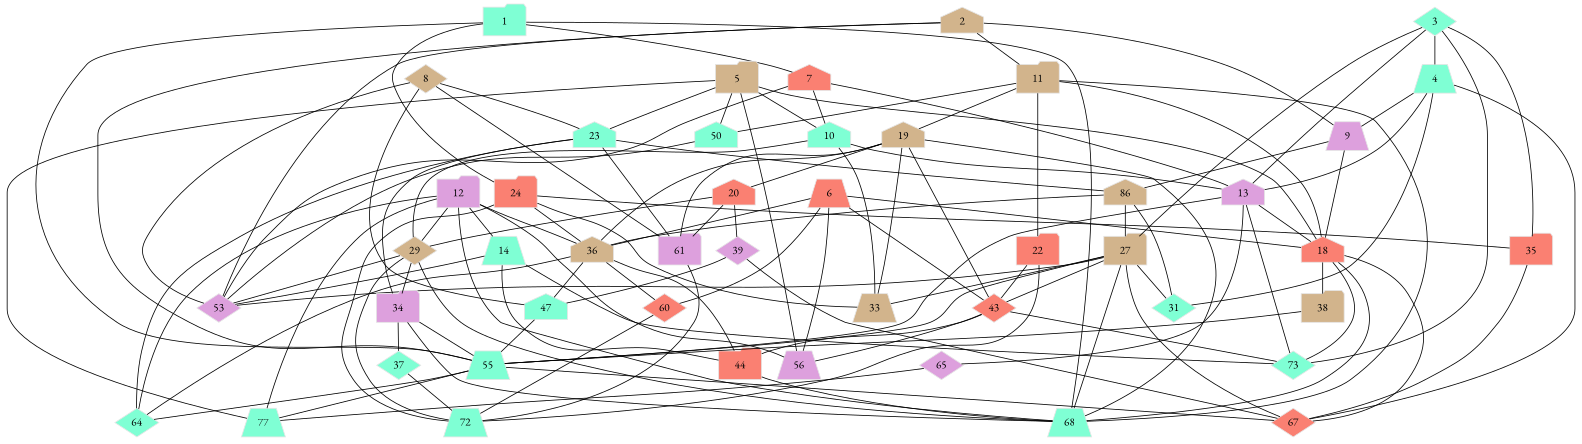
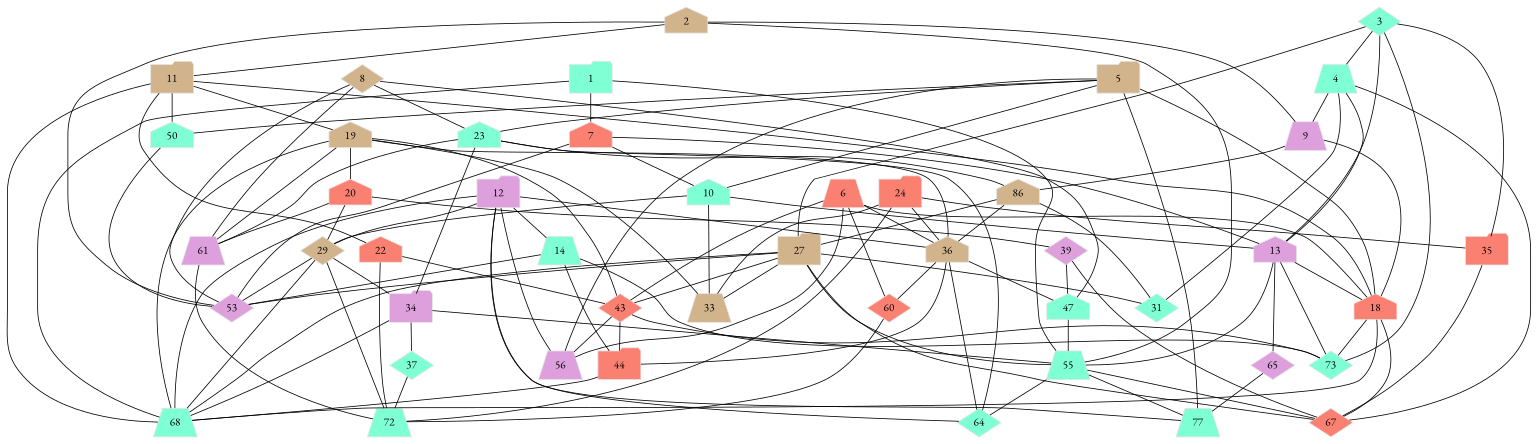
(398, 95) -> none
(680, 251) -> (203, 251)
(1038, 251) -> (381, 251)
(1323, 308) -> none
